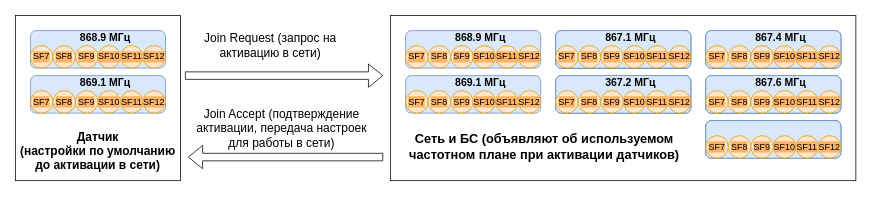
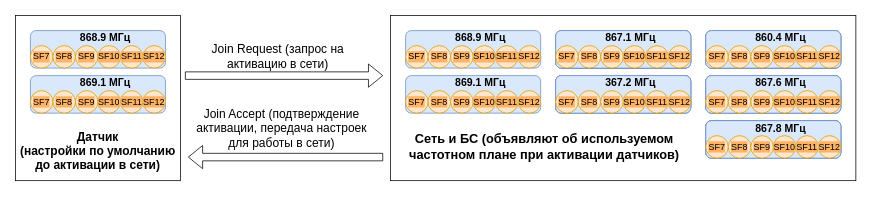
(780, 38) -> (780, 38)
(270, 45) -> (278, 57)
none -> (780, 128)
